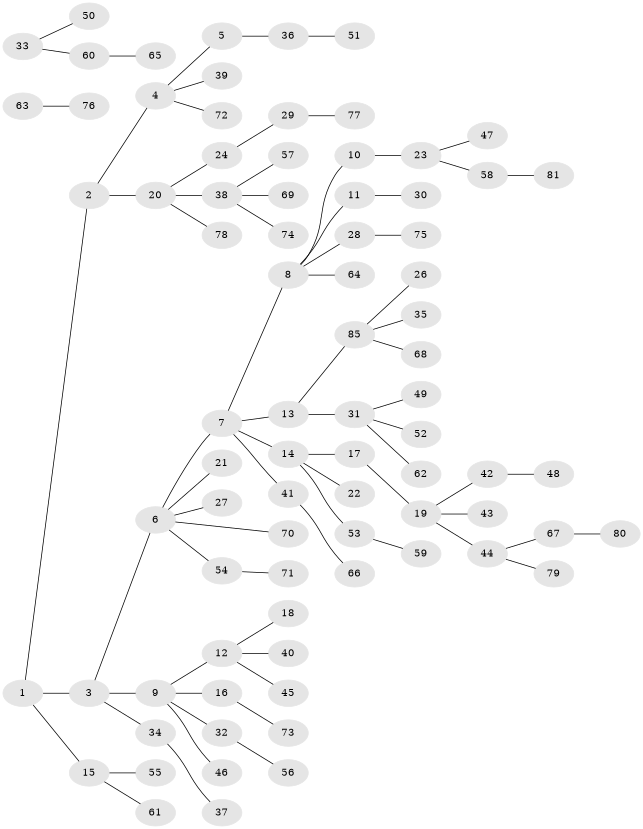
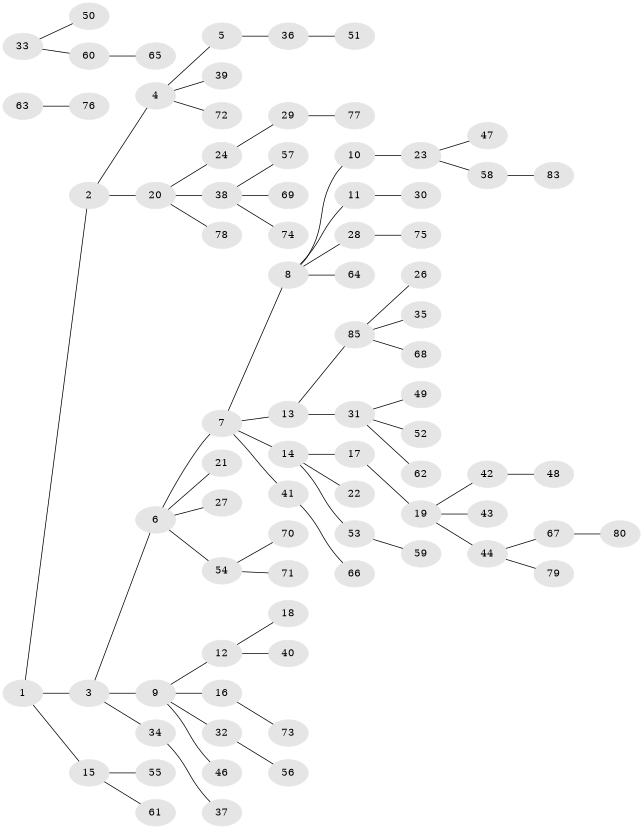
(554, 176) -> (554, 176)
(222, 527) -> (255, 552)
(288, 693) -> none
